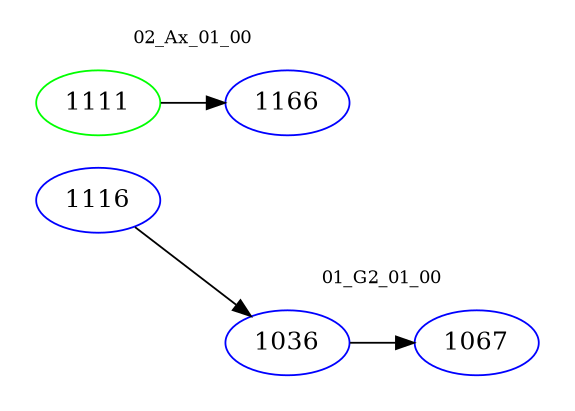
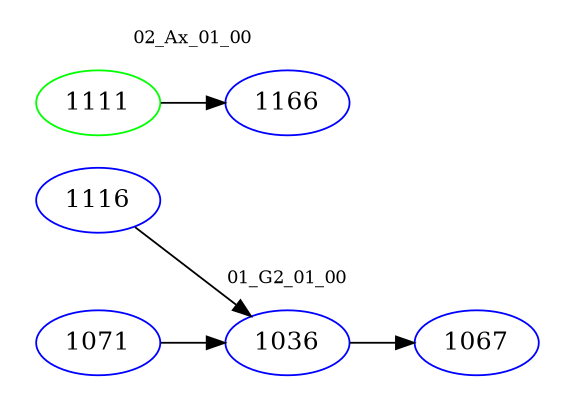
none -> (98, 343)
